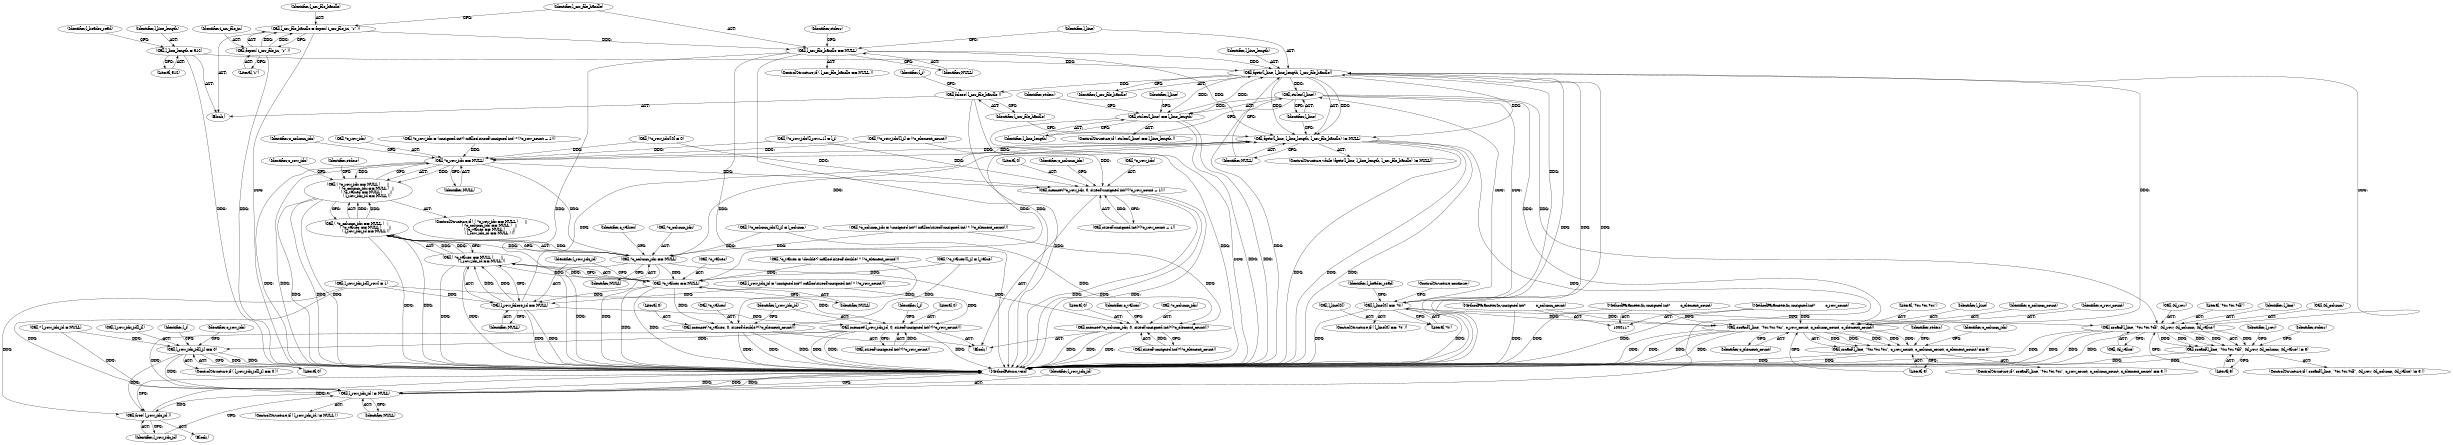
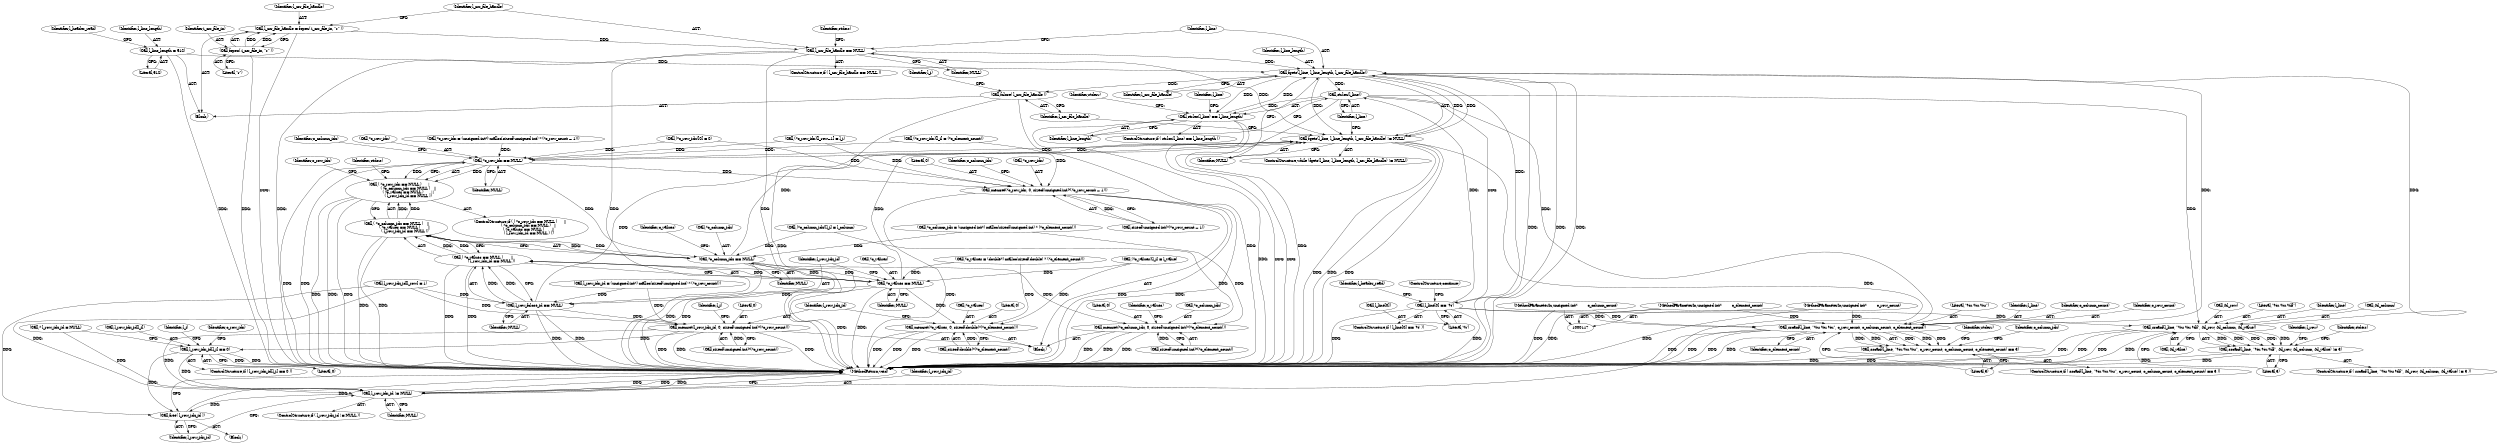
(137, 339) -> (154, 339)
none -> (974, 350)
